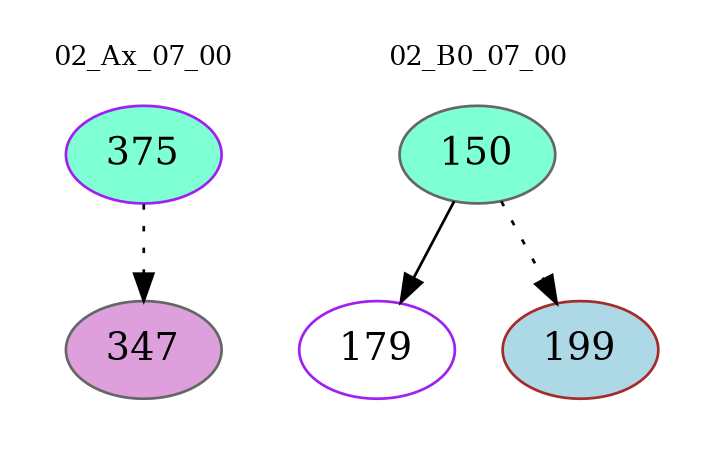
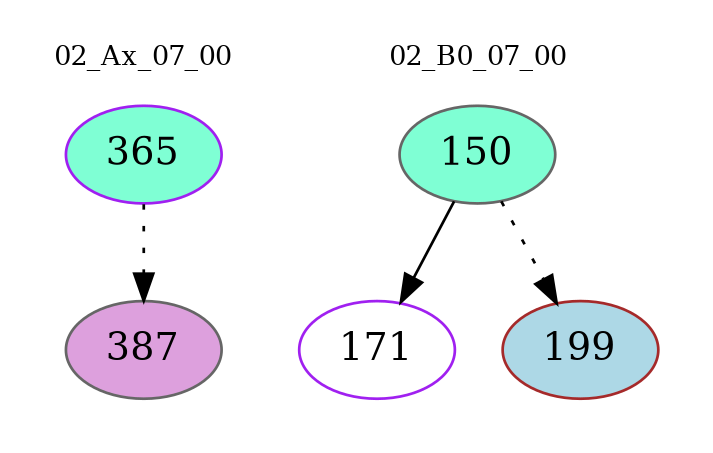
(144, 155) -> (144, 155)
(144, 350) -> (144, 350)
(377, 350) -> (377, 350)
